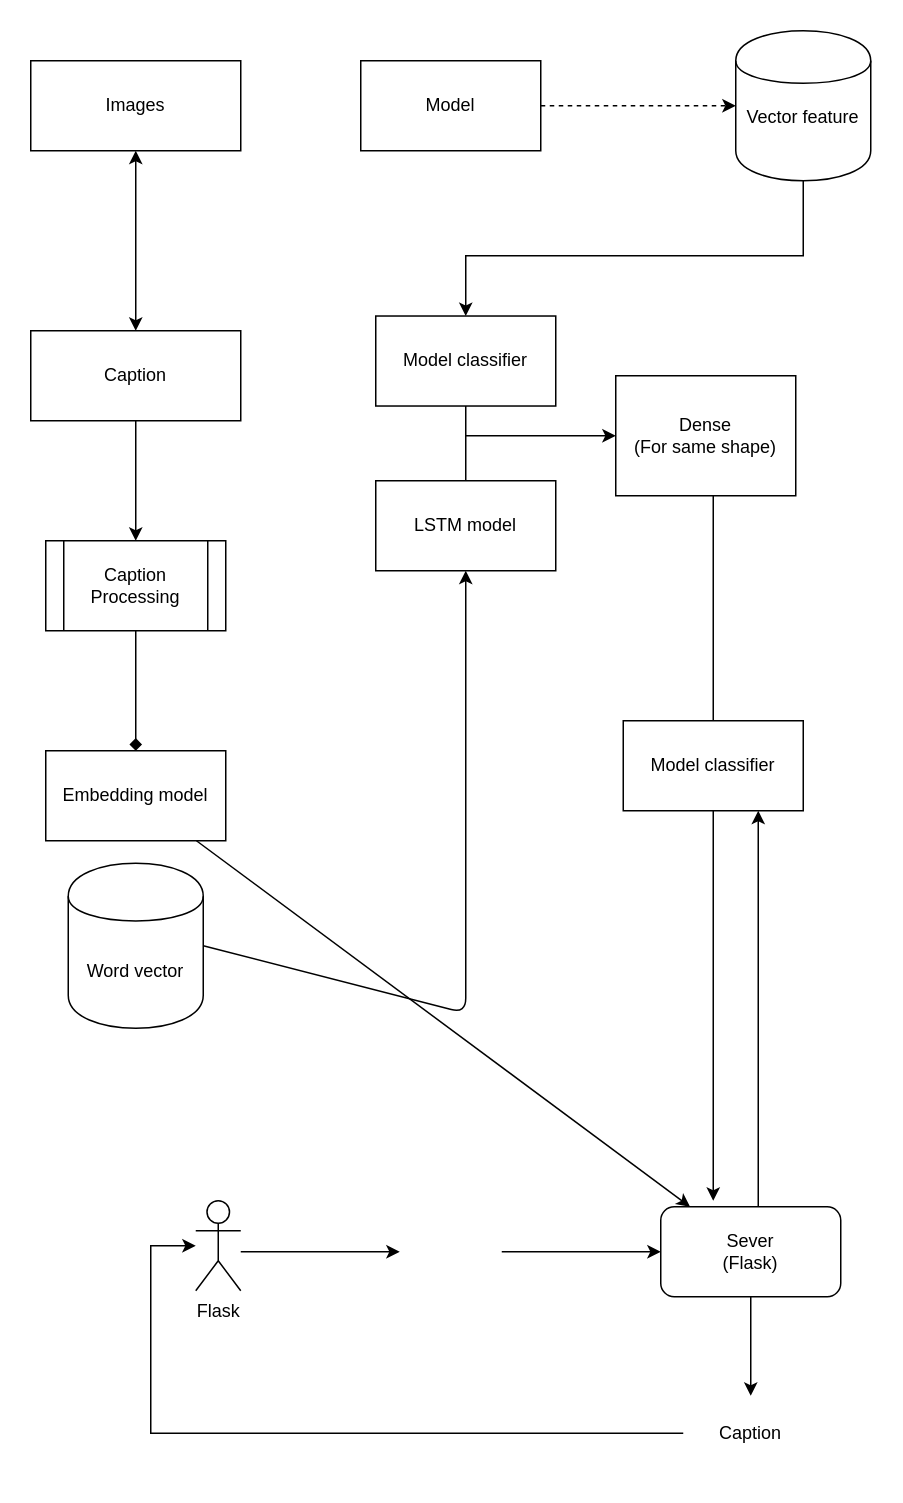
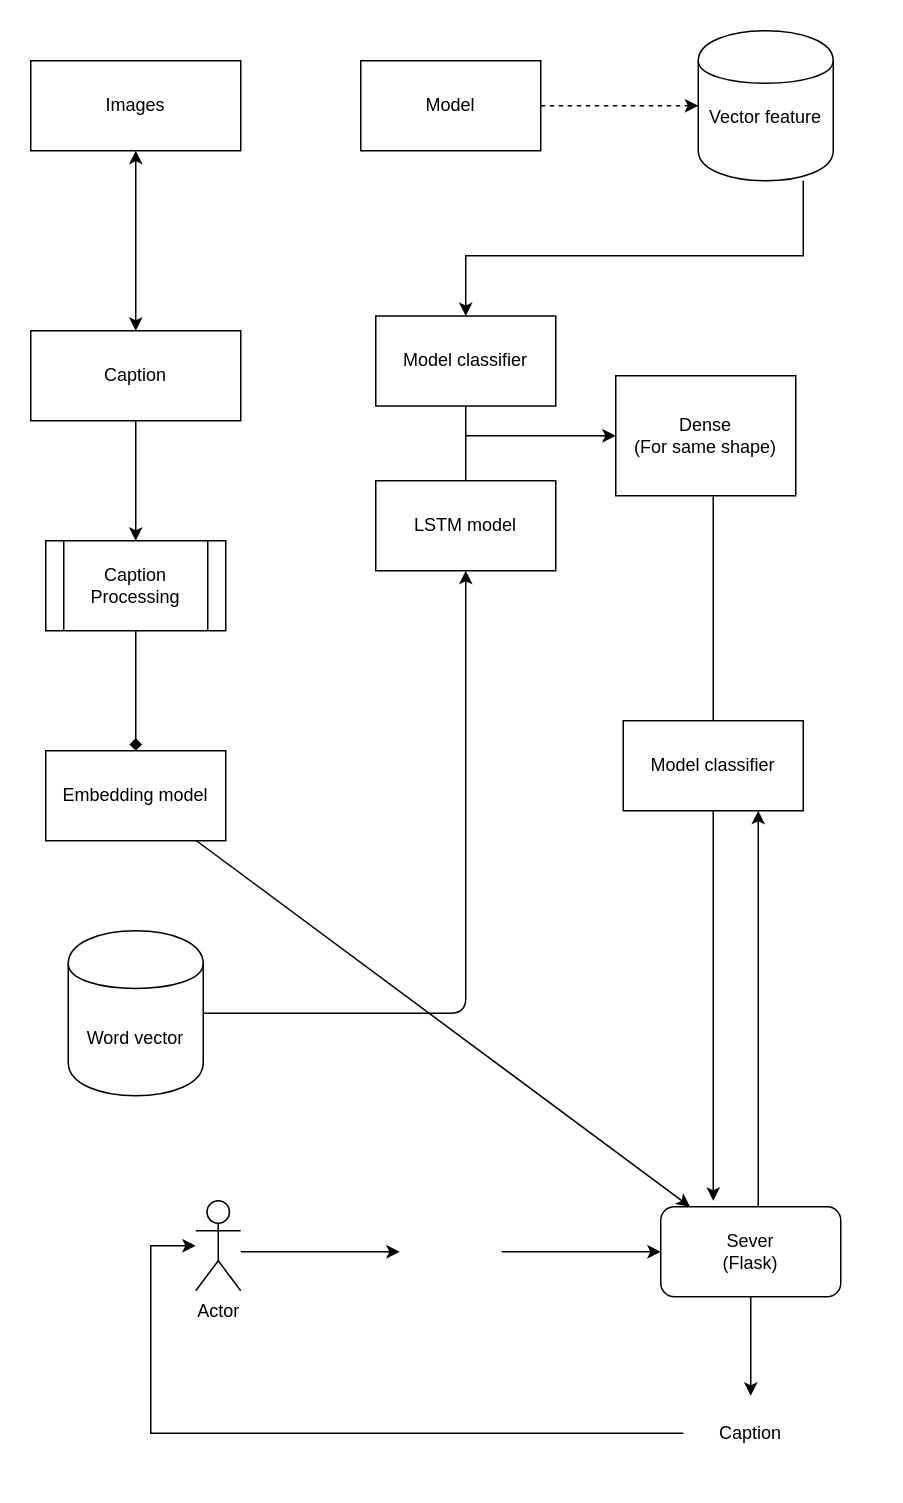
(803, 106) -> (766, 106)
(136, 946) -> (136, 1013)
(219, 1312) -> (219, 1312)
